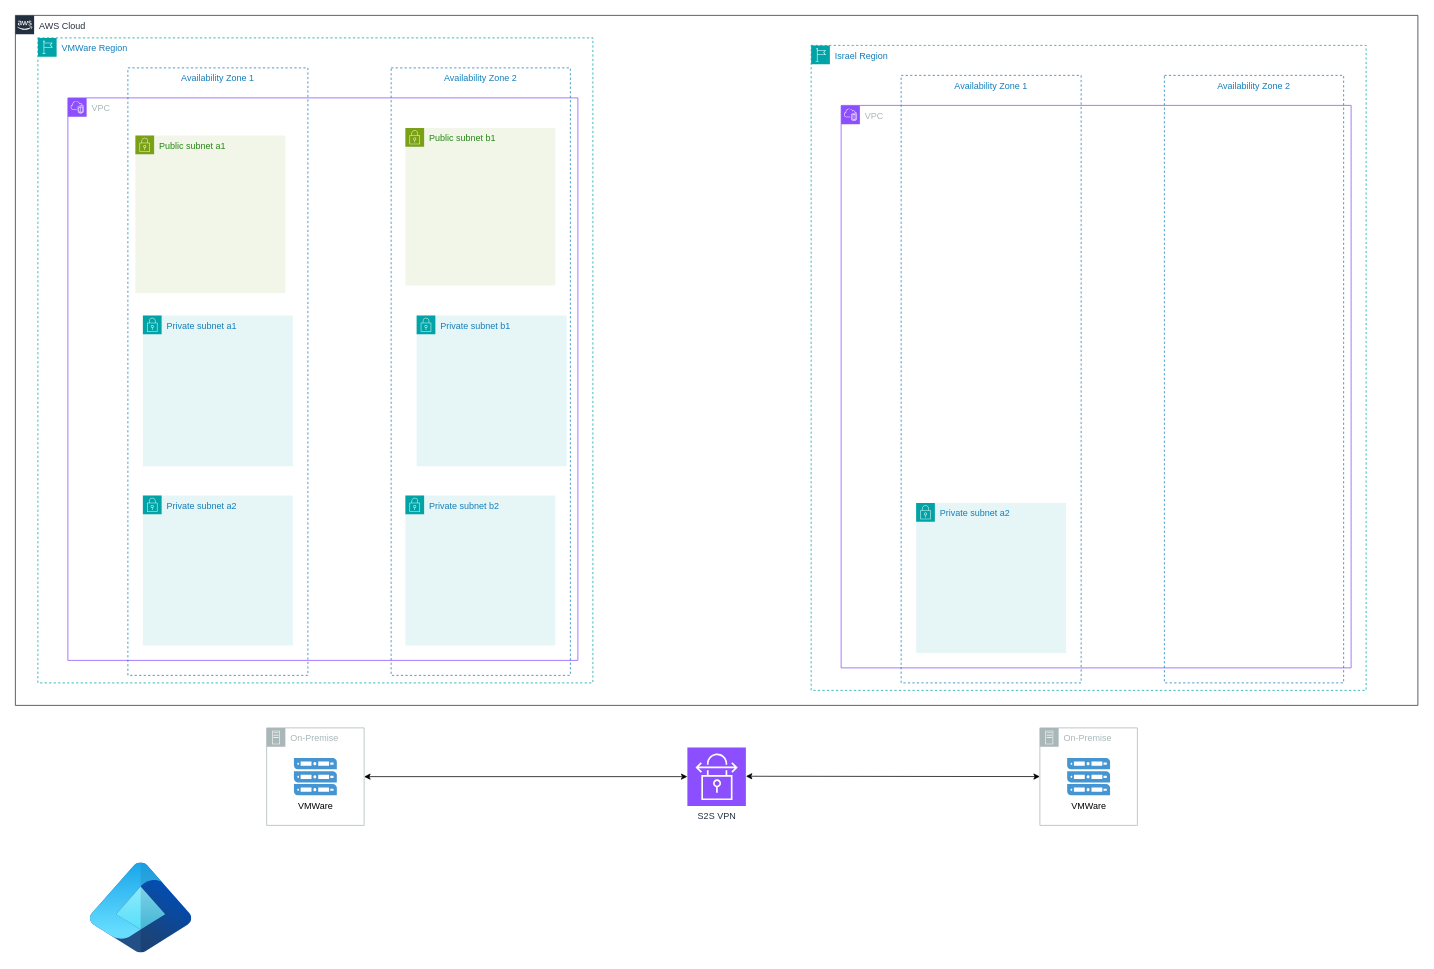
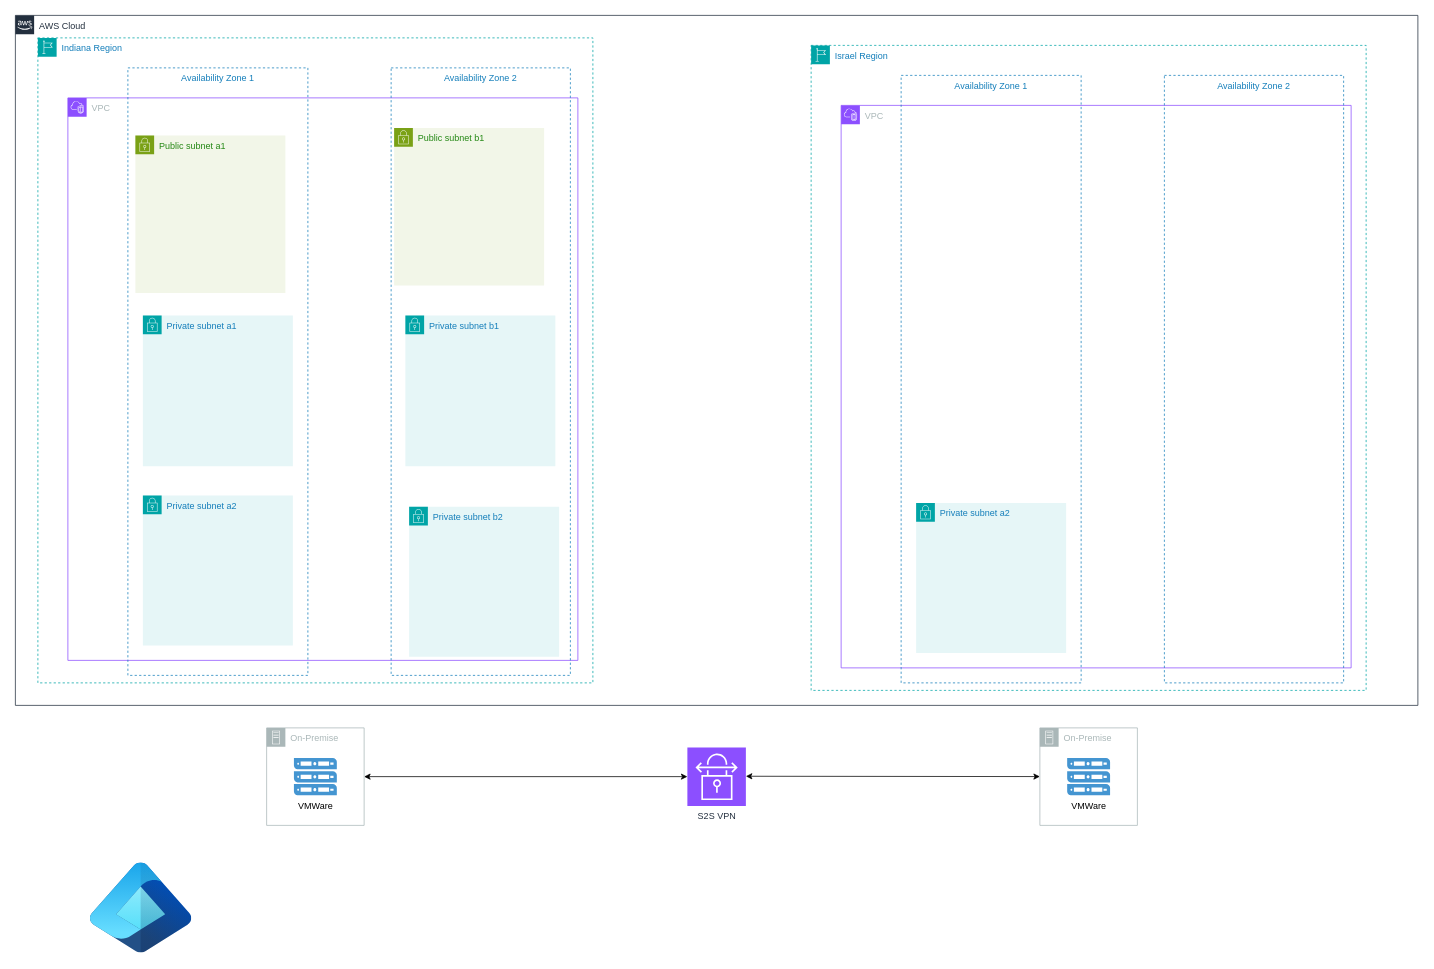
(92, 49) -> (94, 49)
(480, 207) -> (469, 207)
(492, 391) -> (480, 391)
(480, 570) -> (484, 582)
